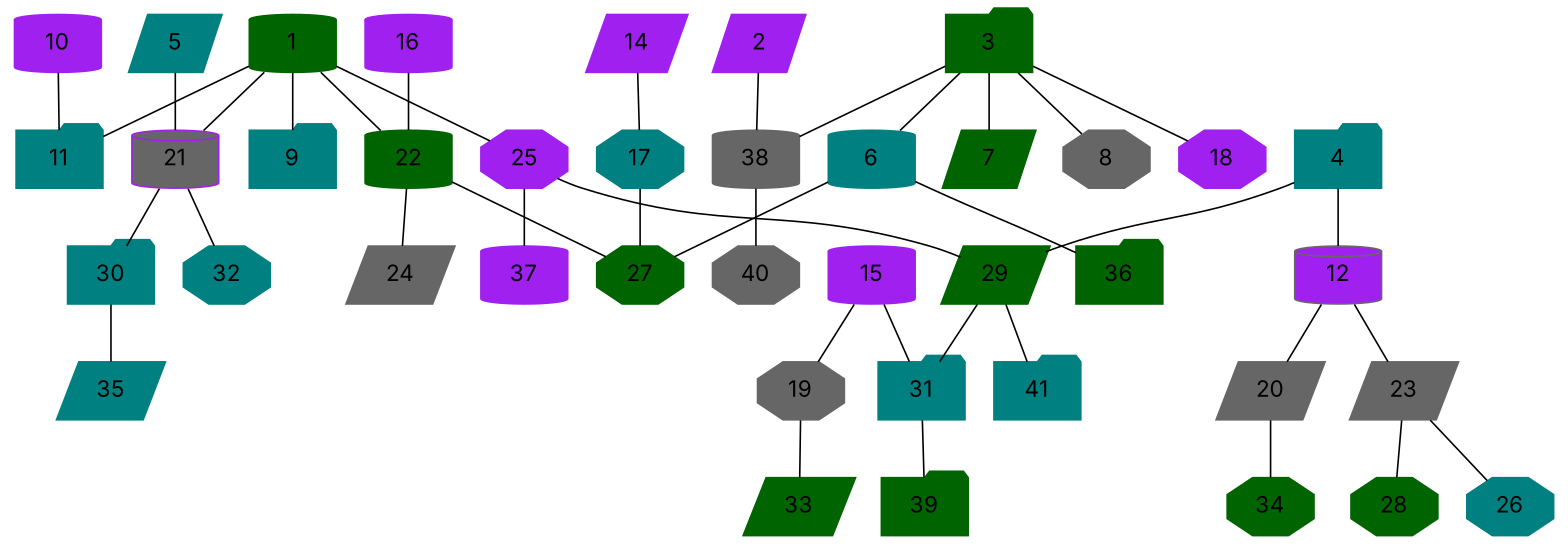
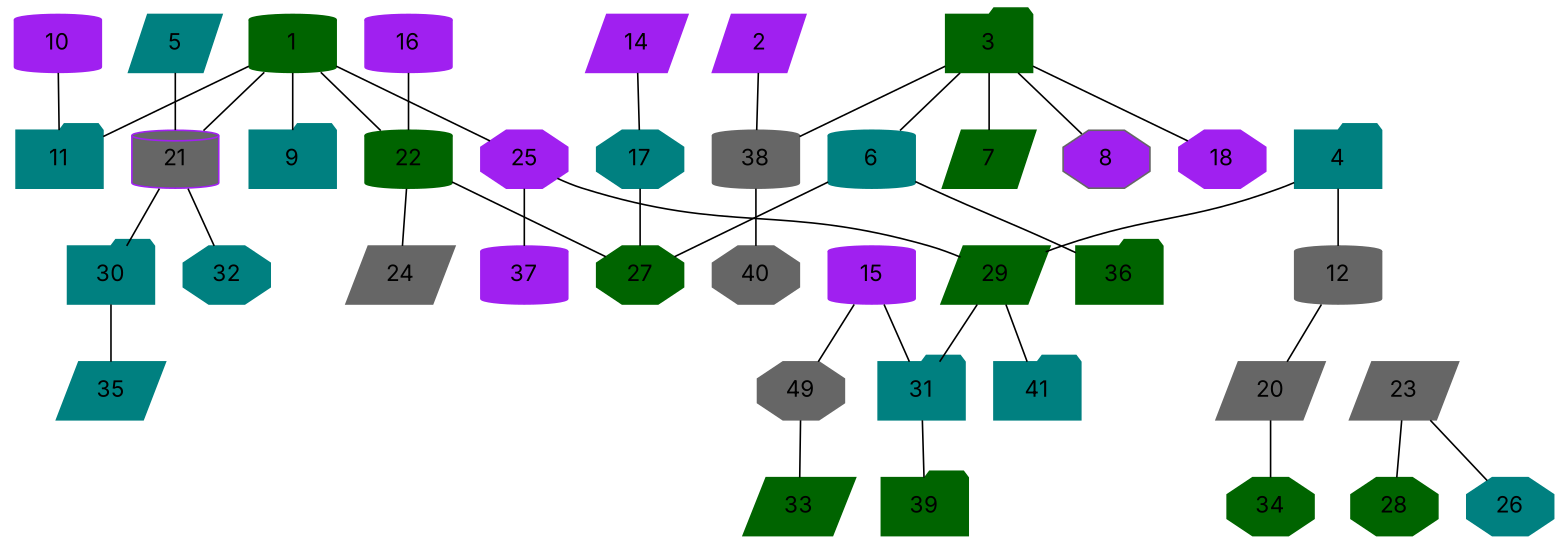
(1107, 159) -> (1107, 159)
(1338, 275) -> (1338, 275)
(1371, 333) -> none
(801, 391) -> (801, 391)
